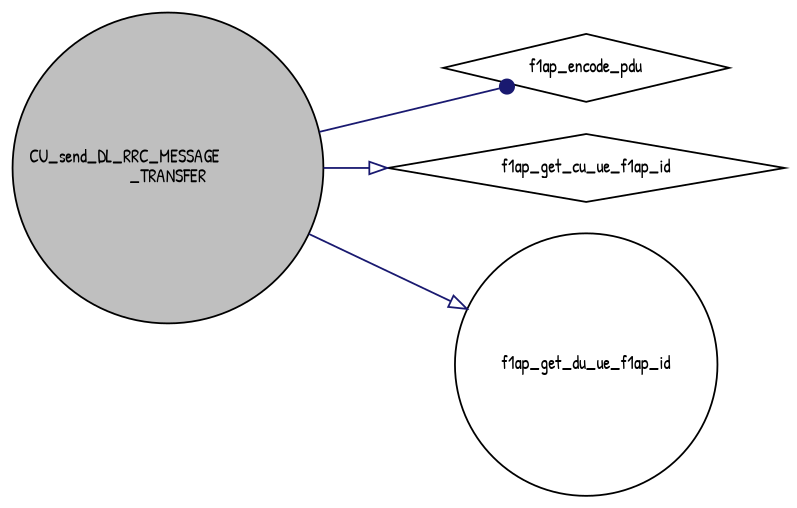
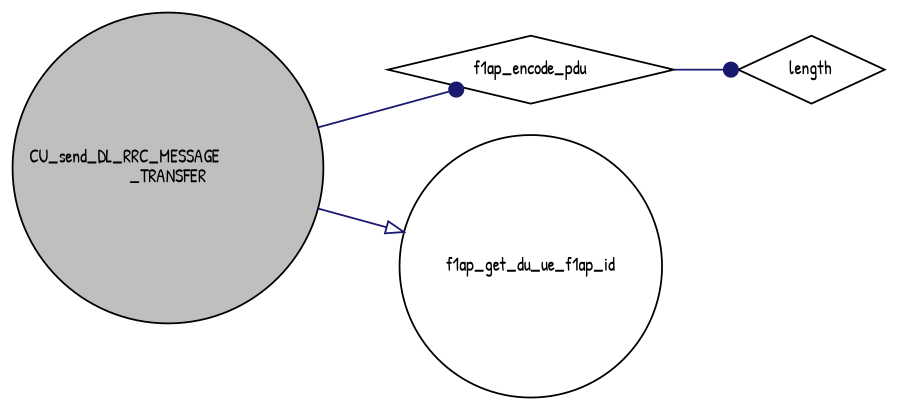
none -> (811, 70)
(586, 168) -> none
